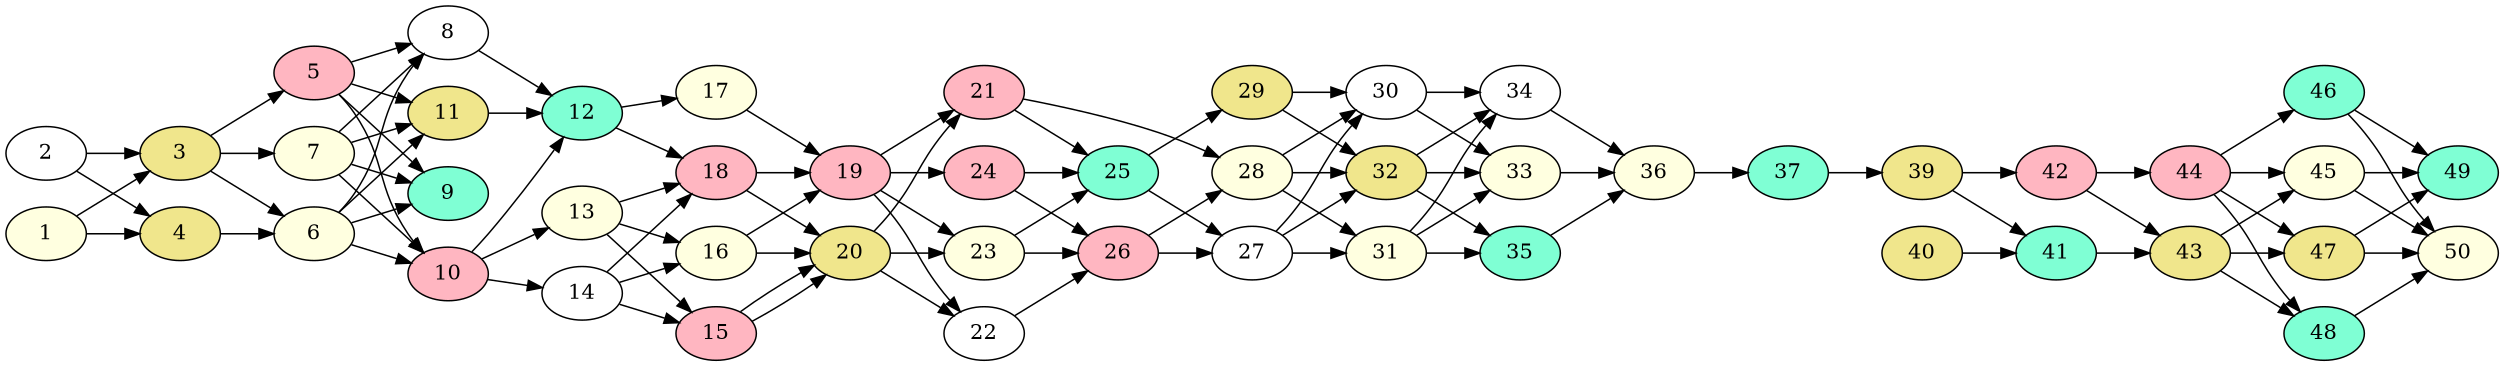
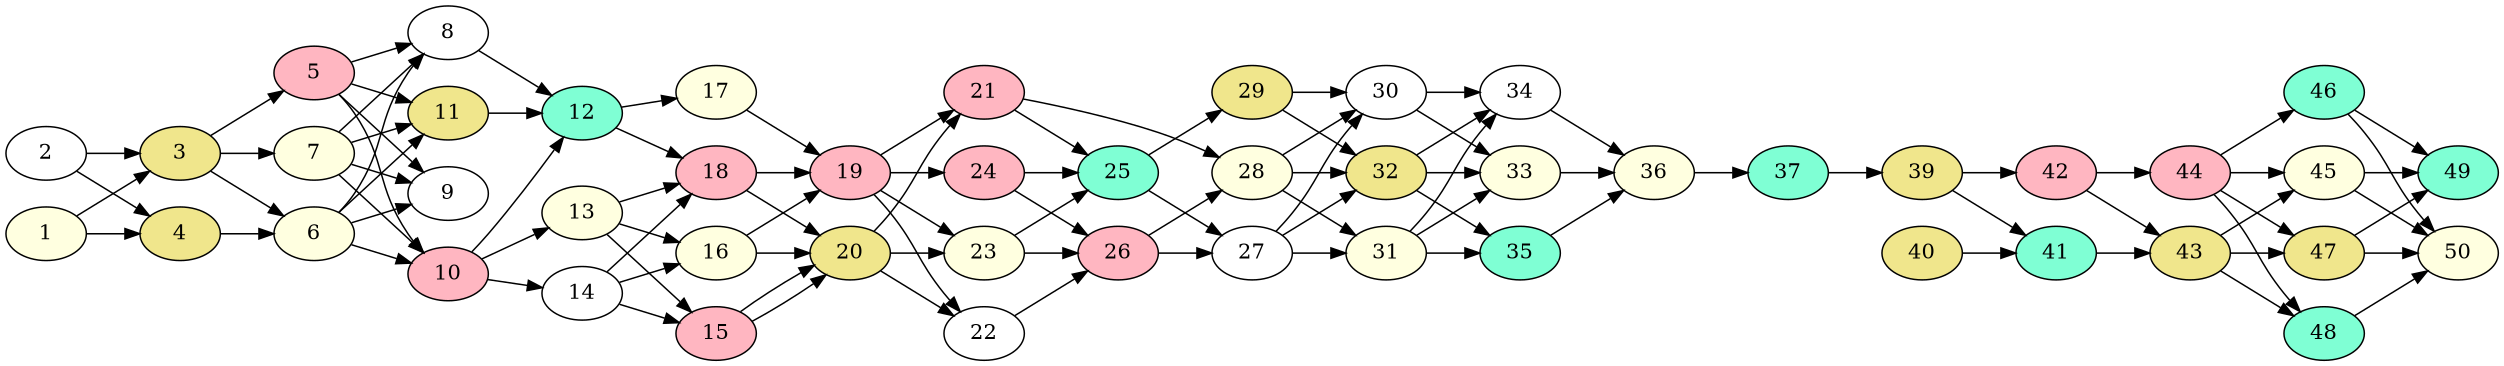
(448, 194) -> (448, 194)
